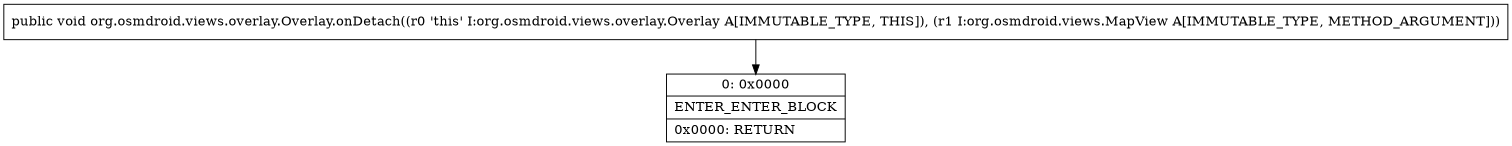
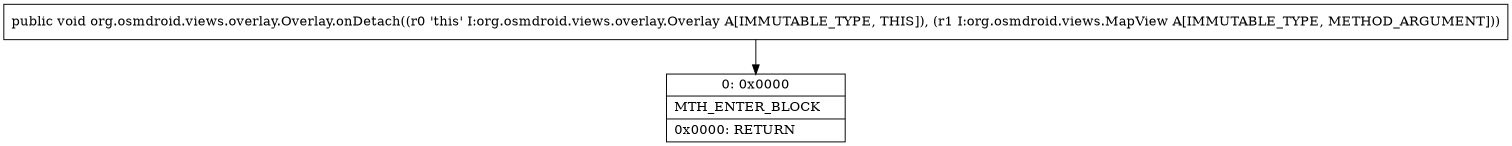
(756, 107) -> (748, 107)
